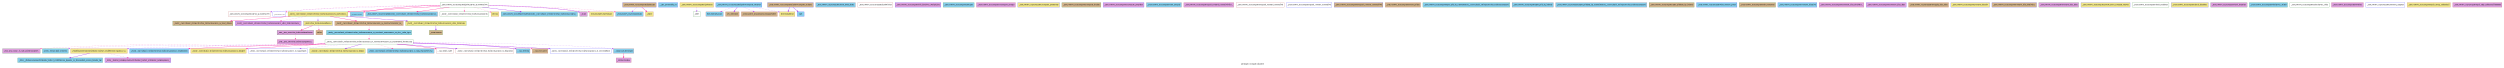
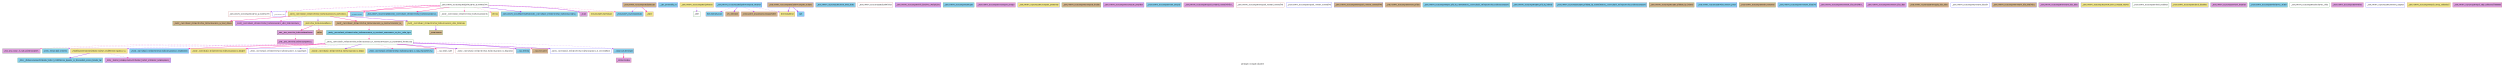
(1970, 5) -> (1970, 5)
